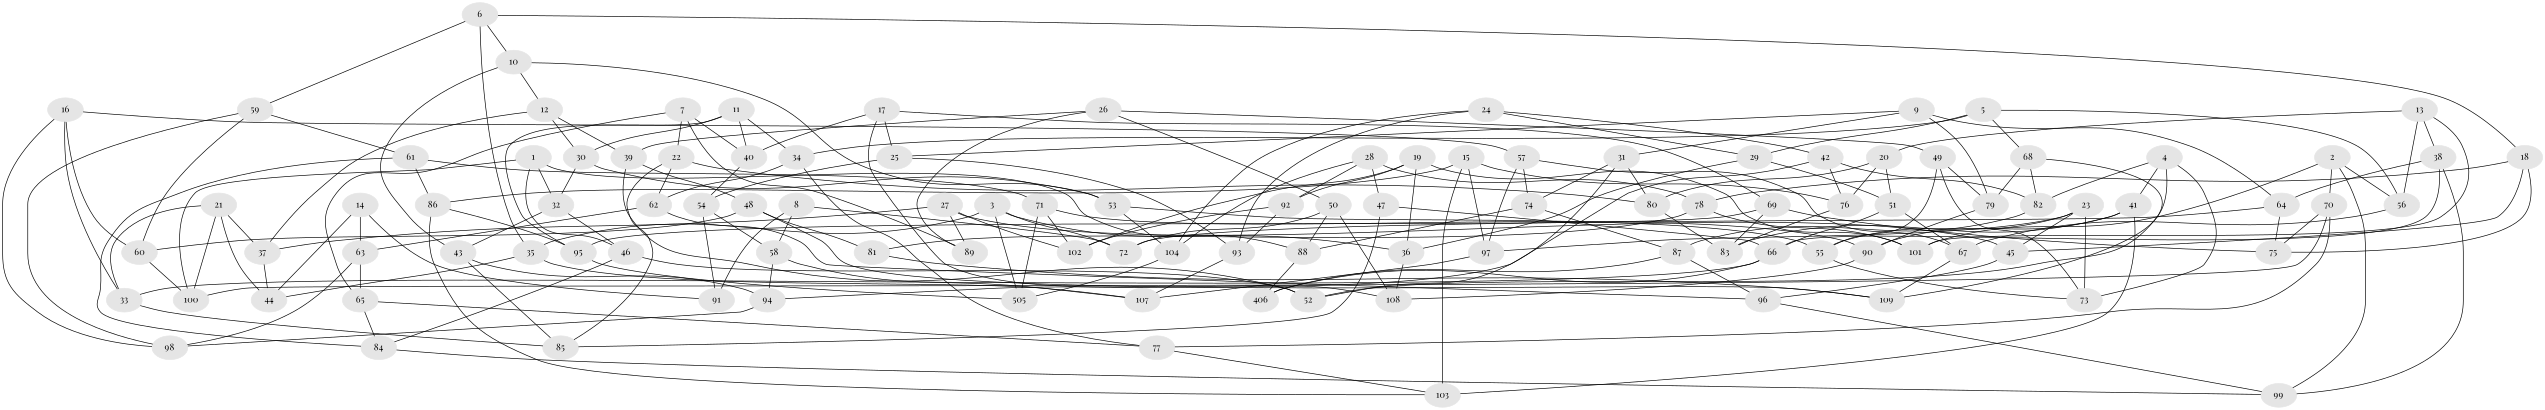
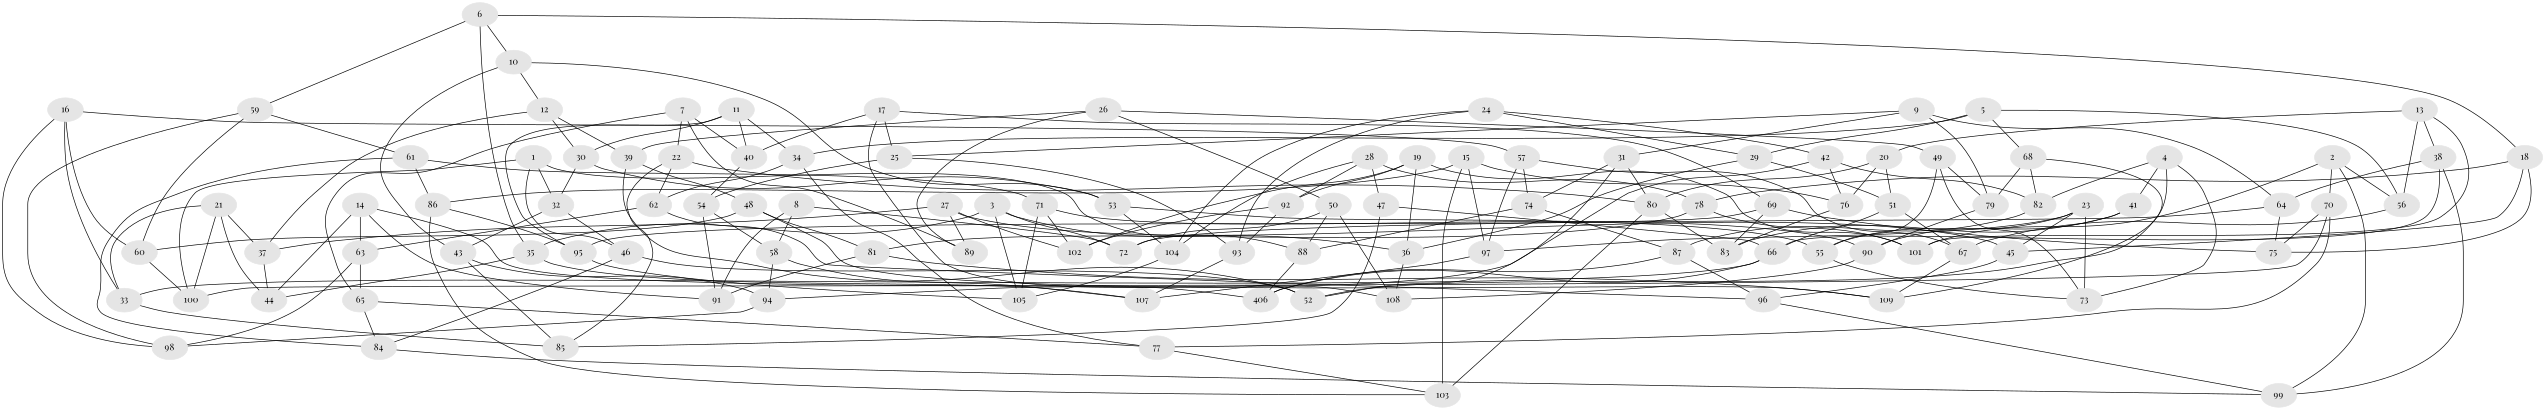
none -> (786, 275)
none -> (802, 284)
(1019, 300) -> (1019, 300)
(1838, 364) -> (1547, 300)
